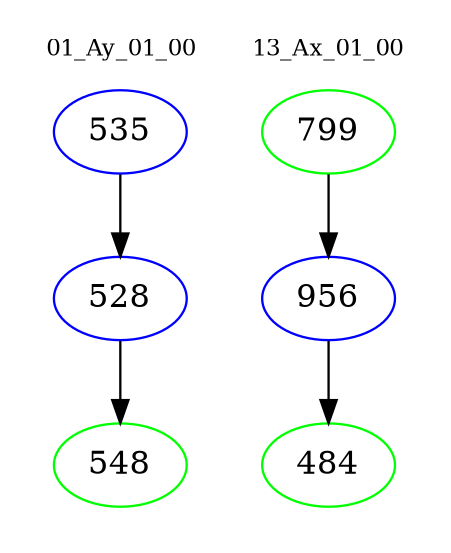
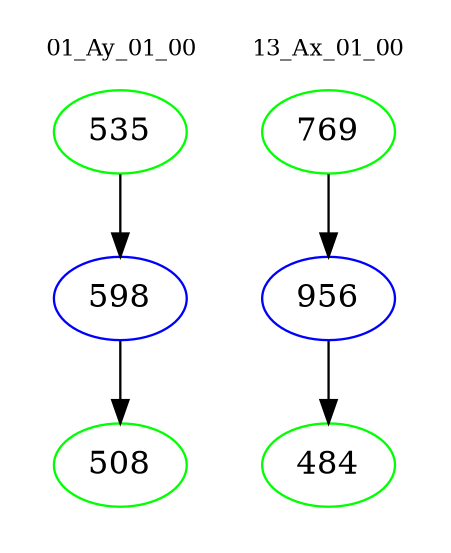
(120, 132) -> (120, 132)
(329, 132) -> (329, 132)
(120, 298) -> (120, 298)
(120, 465) -> (120, 465)
